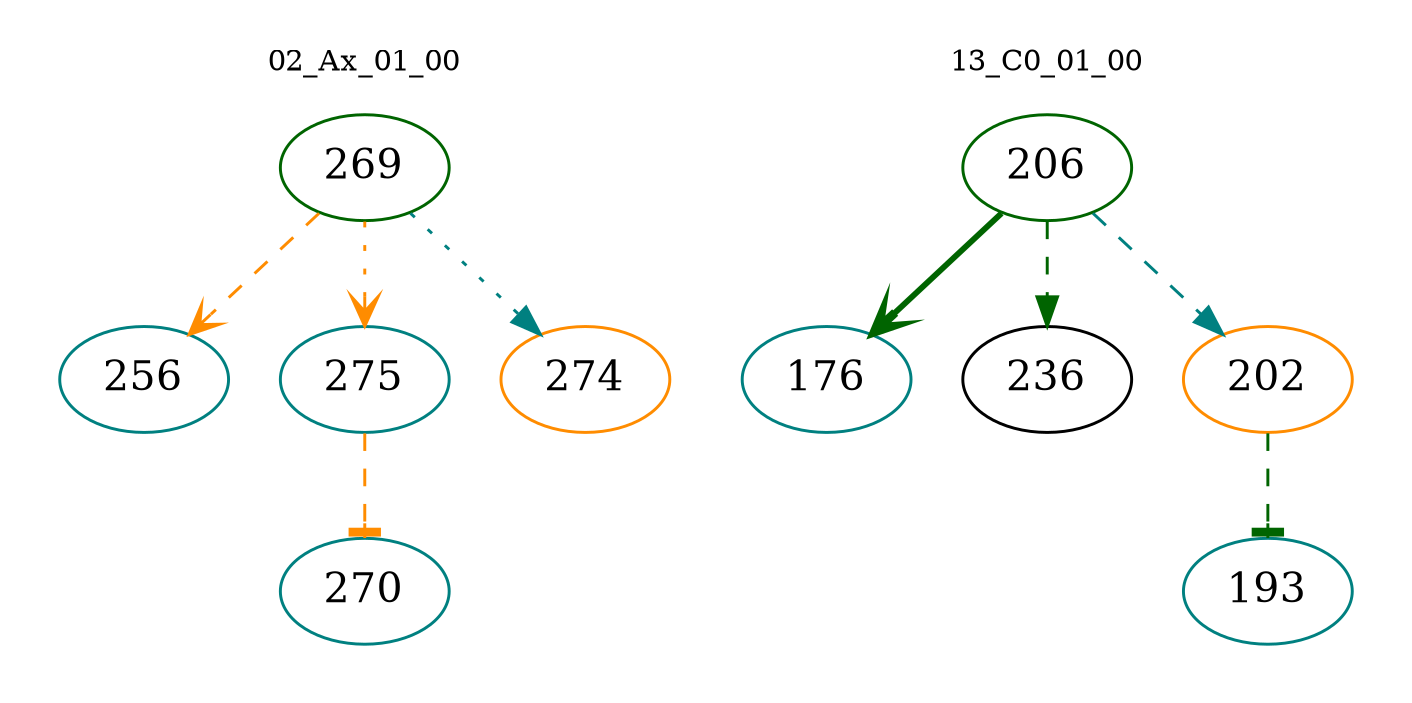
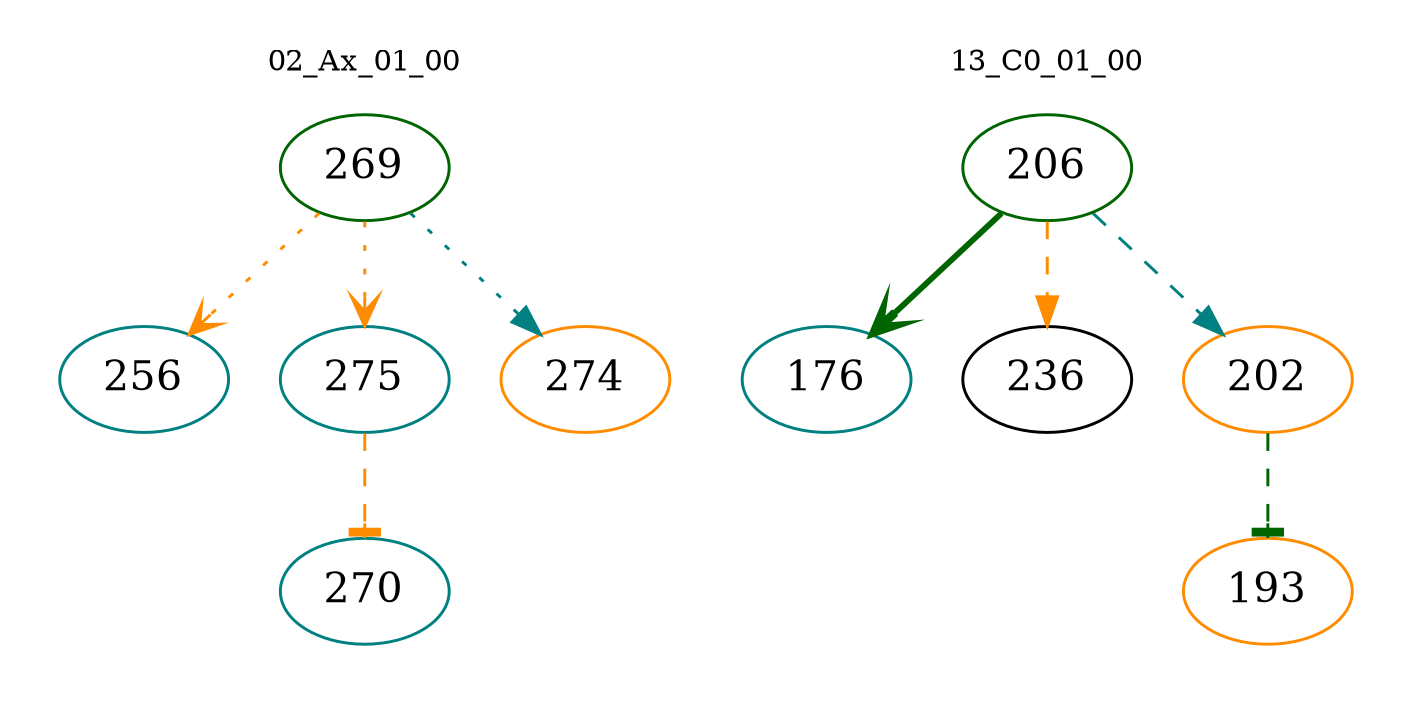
(1047, 259) -> (1047, 259)
(265, 264) -> (265, 264)
(1268, 591) -> (1268, 591)
